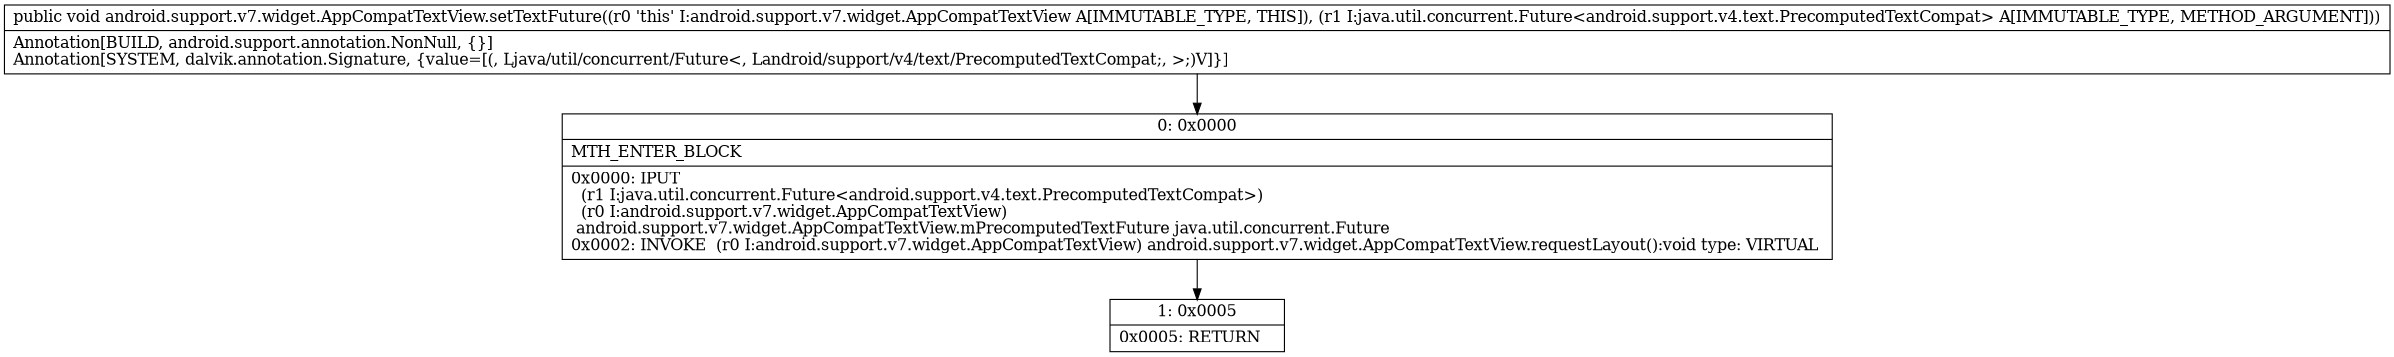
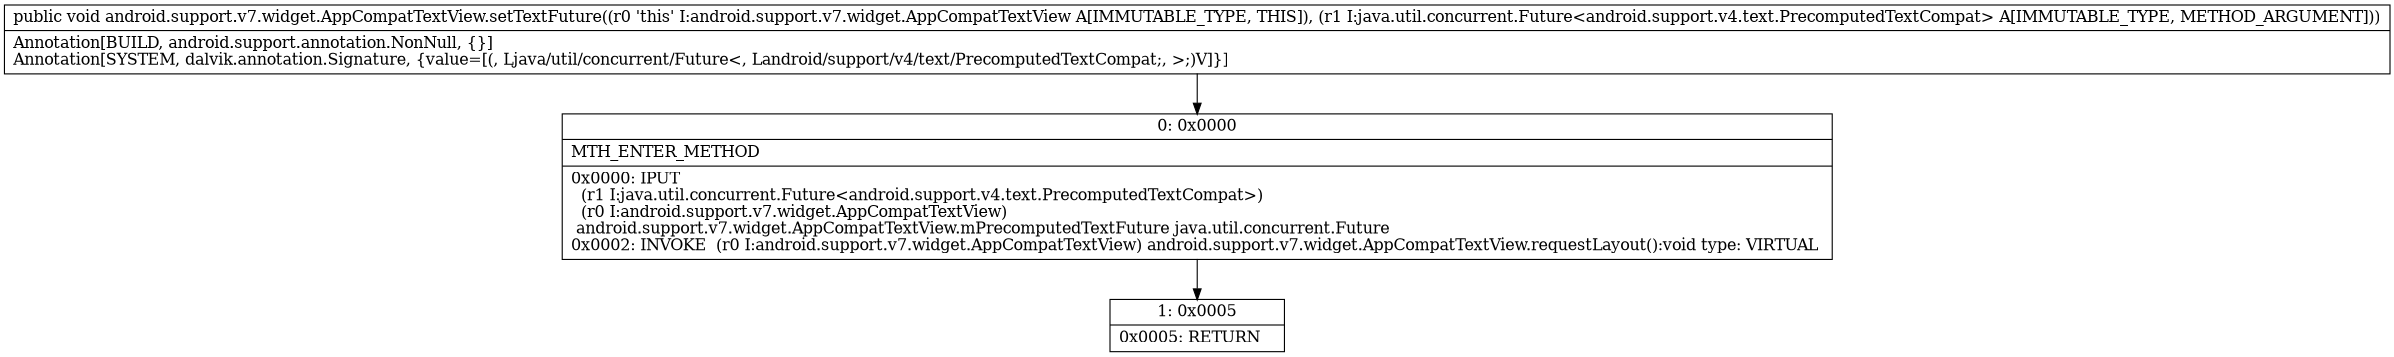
(657, 152) -> (666, 152)
